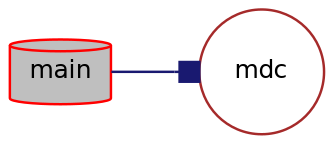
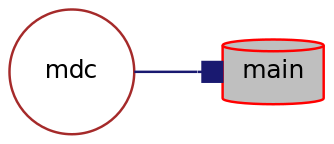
(143, 72) -> (166, 72)
